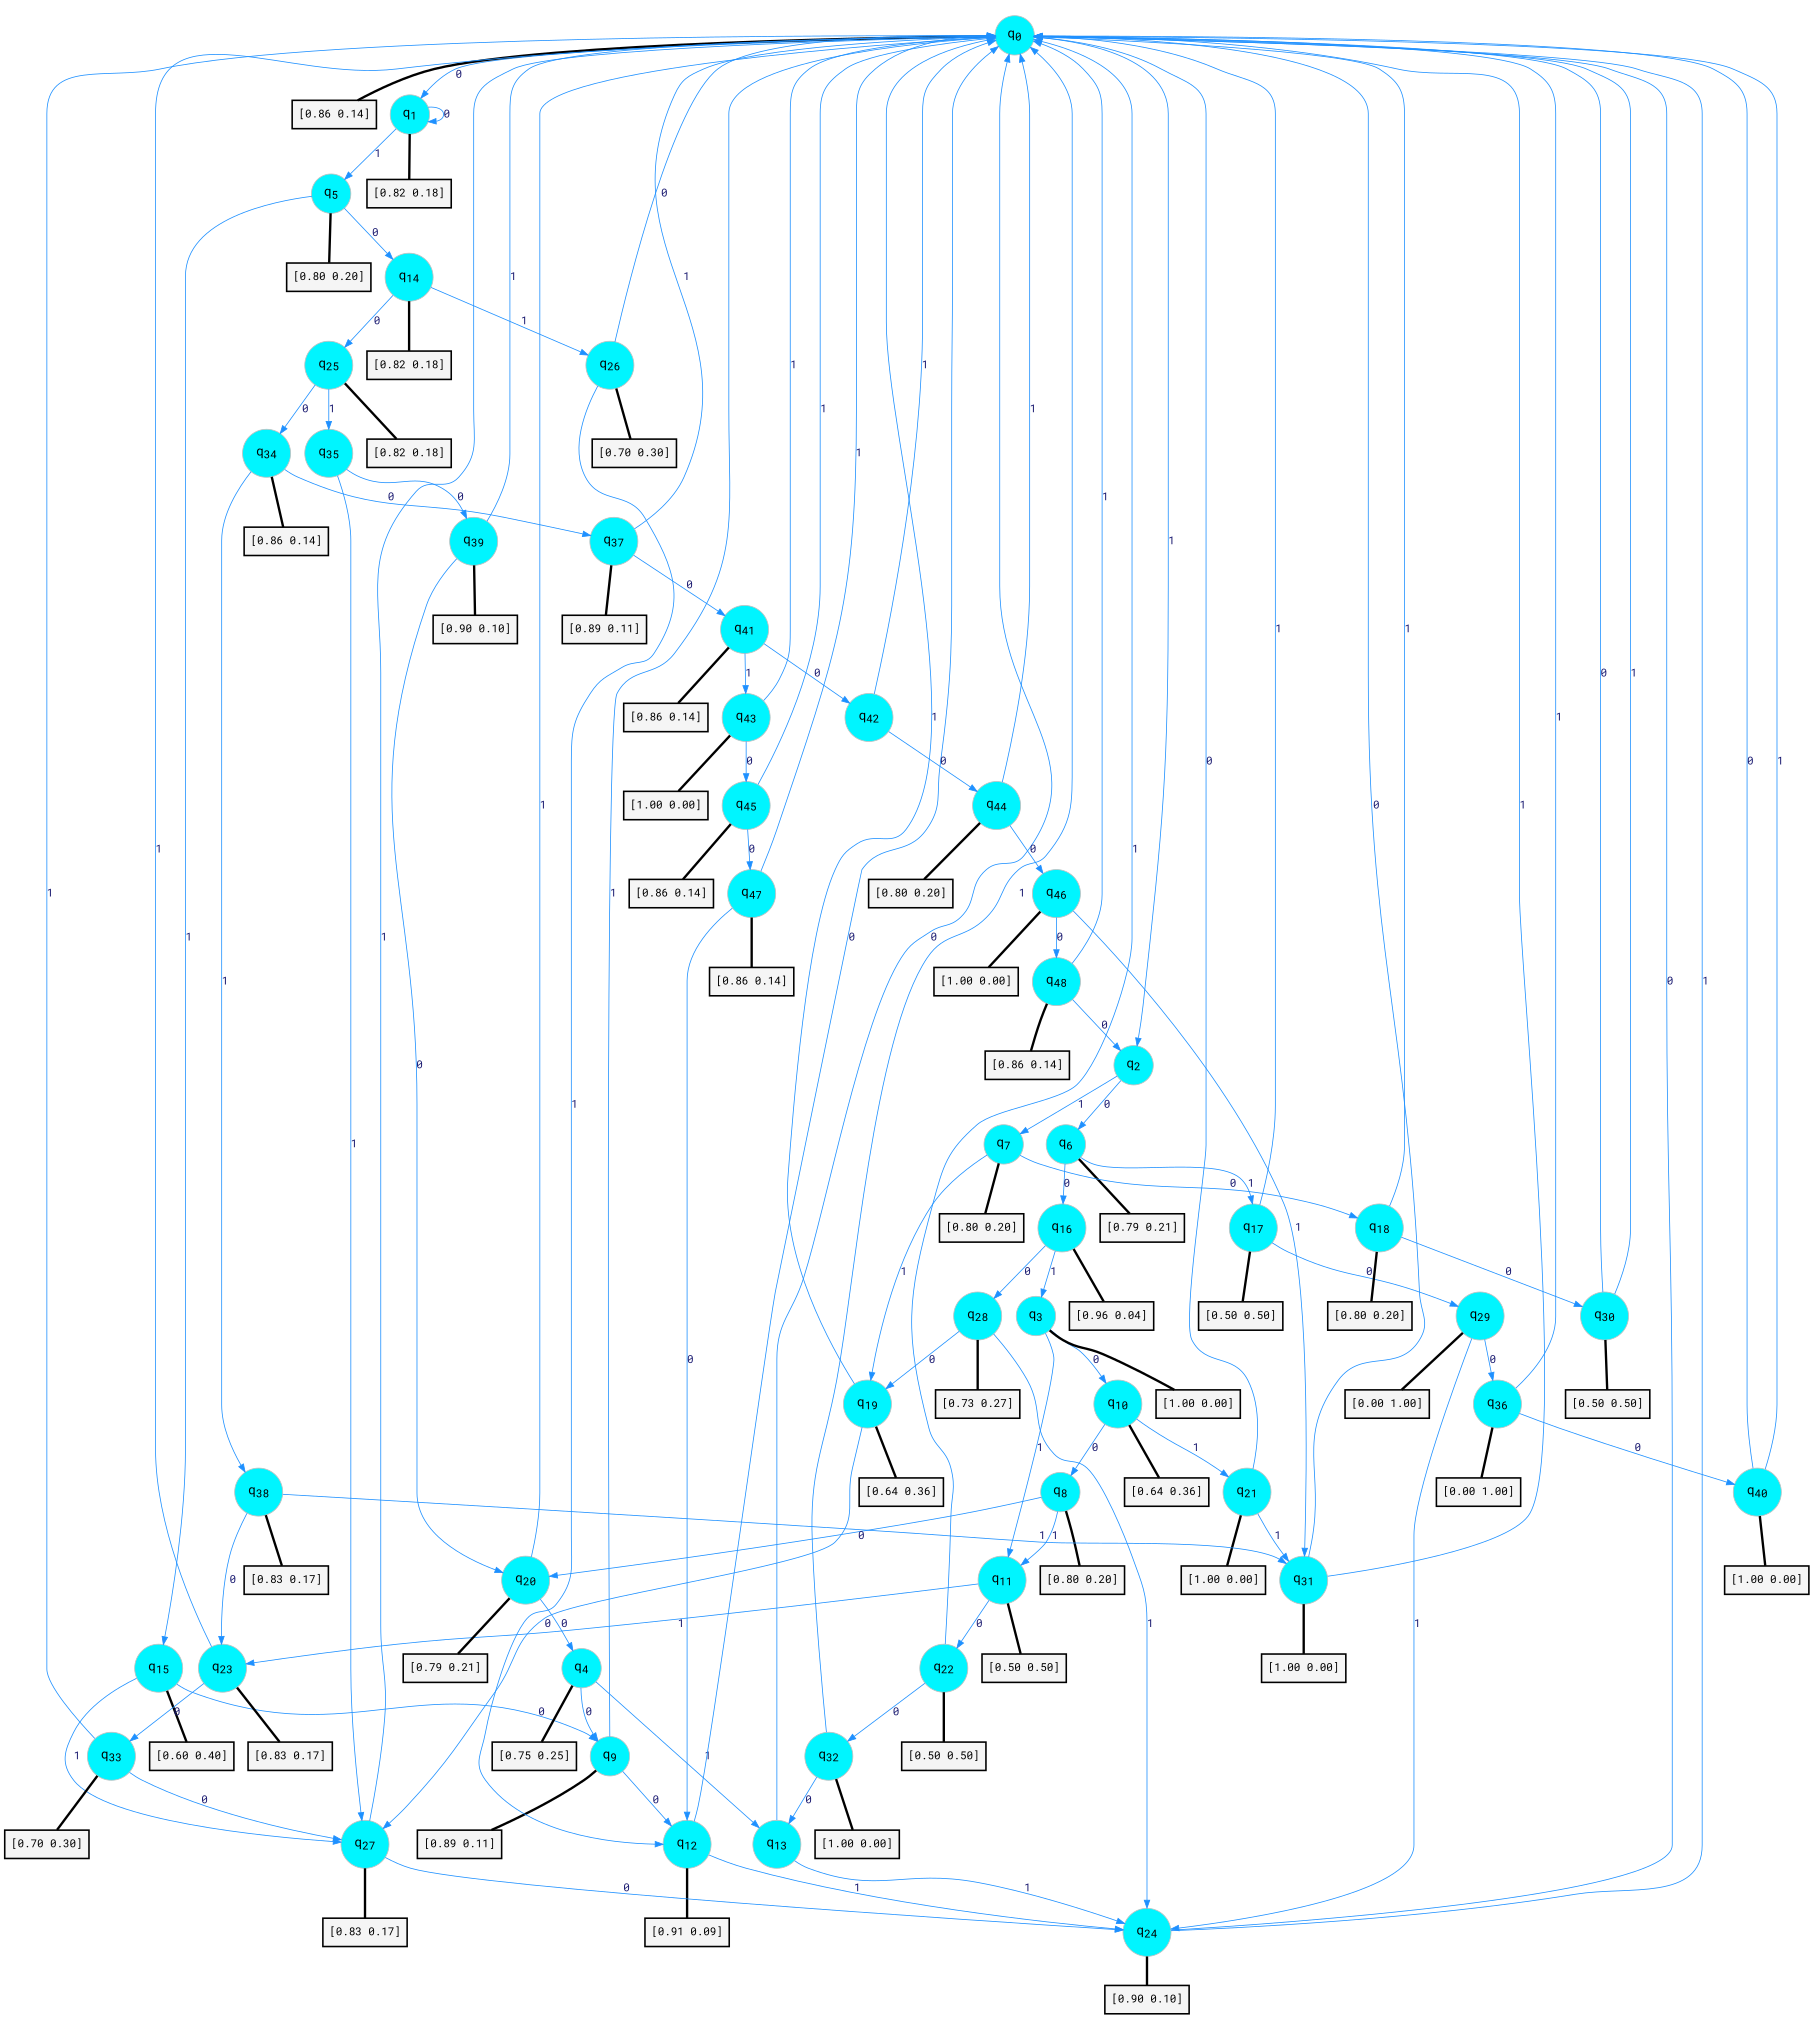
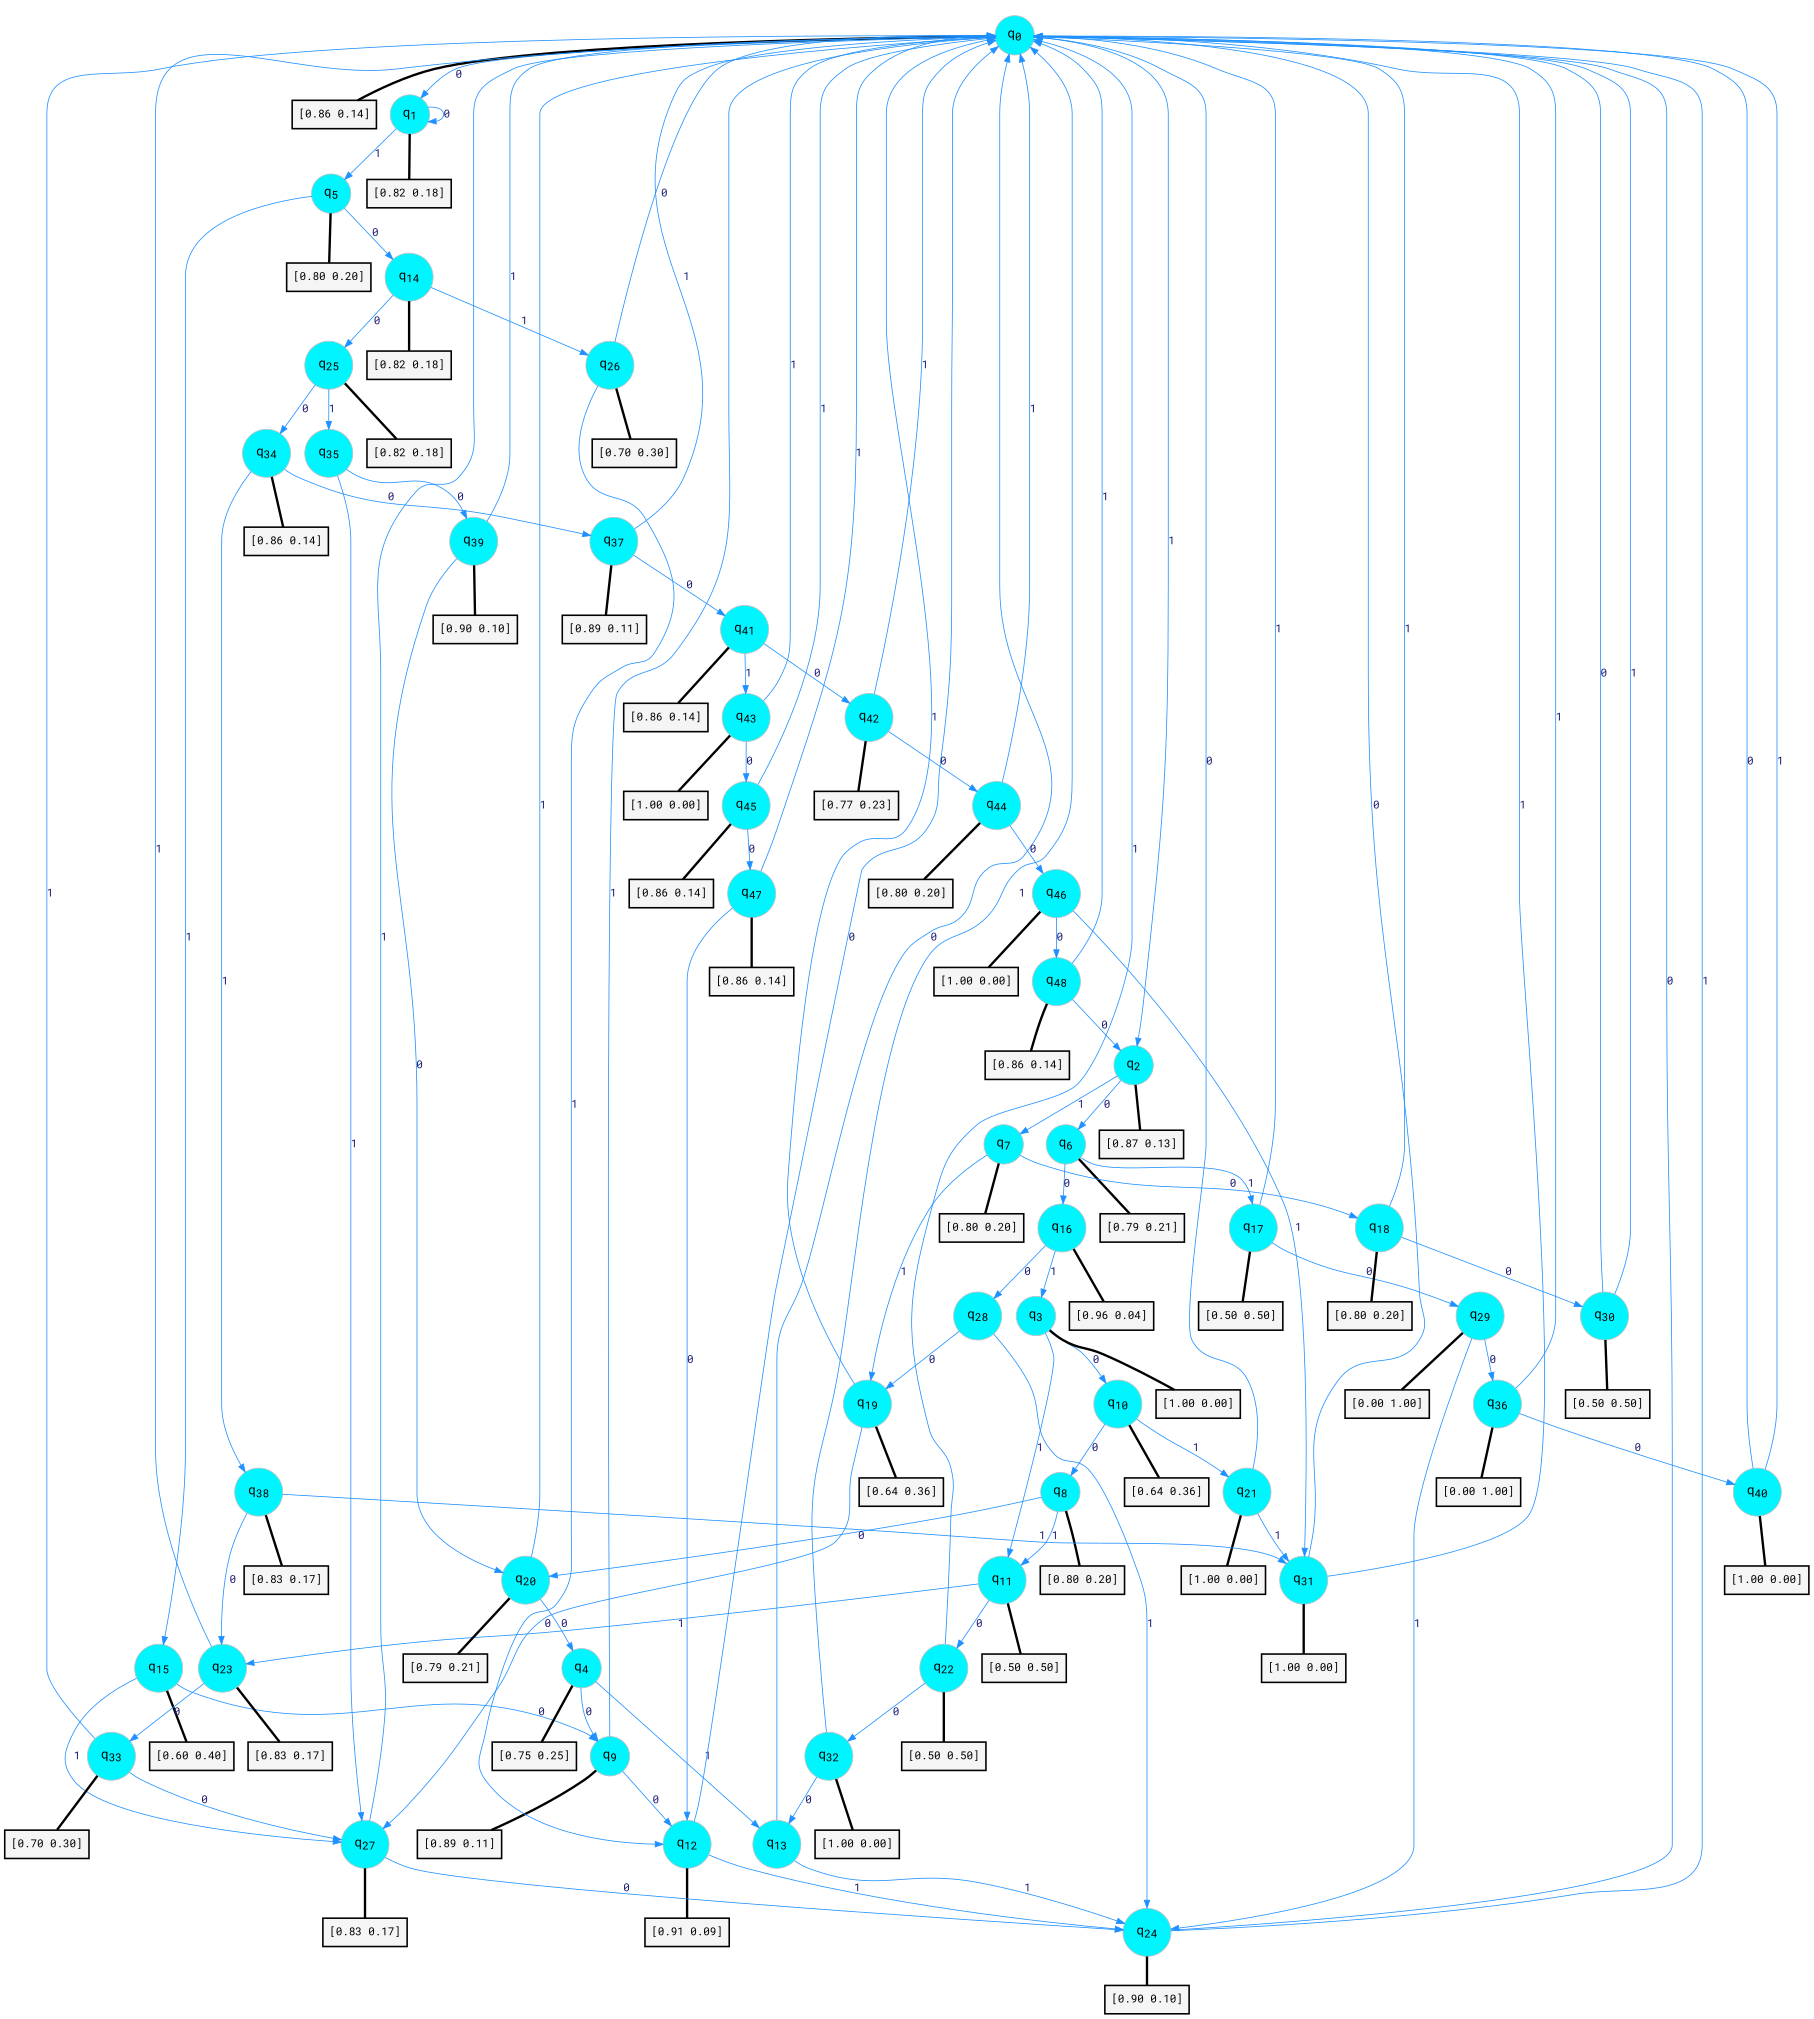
none -> (856, 806)
none -> (1141, 1144)
(978, 1404) -> none
